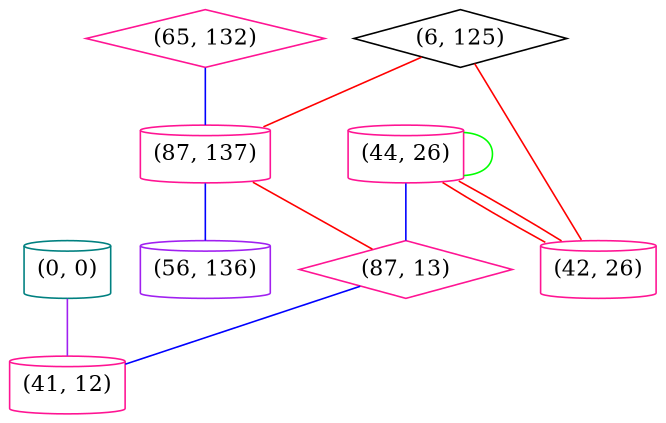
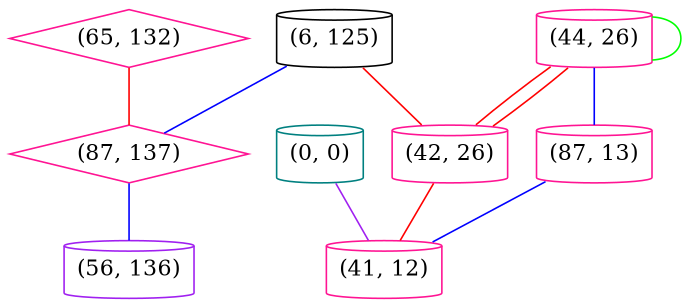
(460, 38) -> (334, 38)
(343, 92) -> (226, 100)
(205, 96) -> (129, 96)
(205, 154) -> (129, 154)
none -> (417, 212)
(313, 216) -> none
(406, 270) -> (594, 154)
